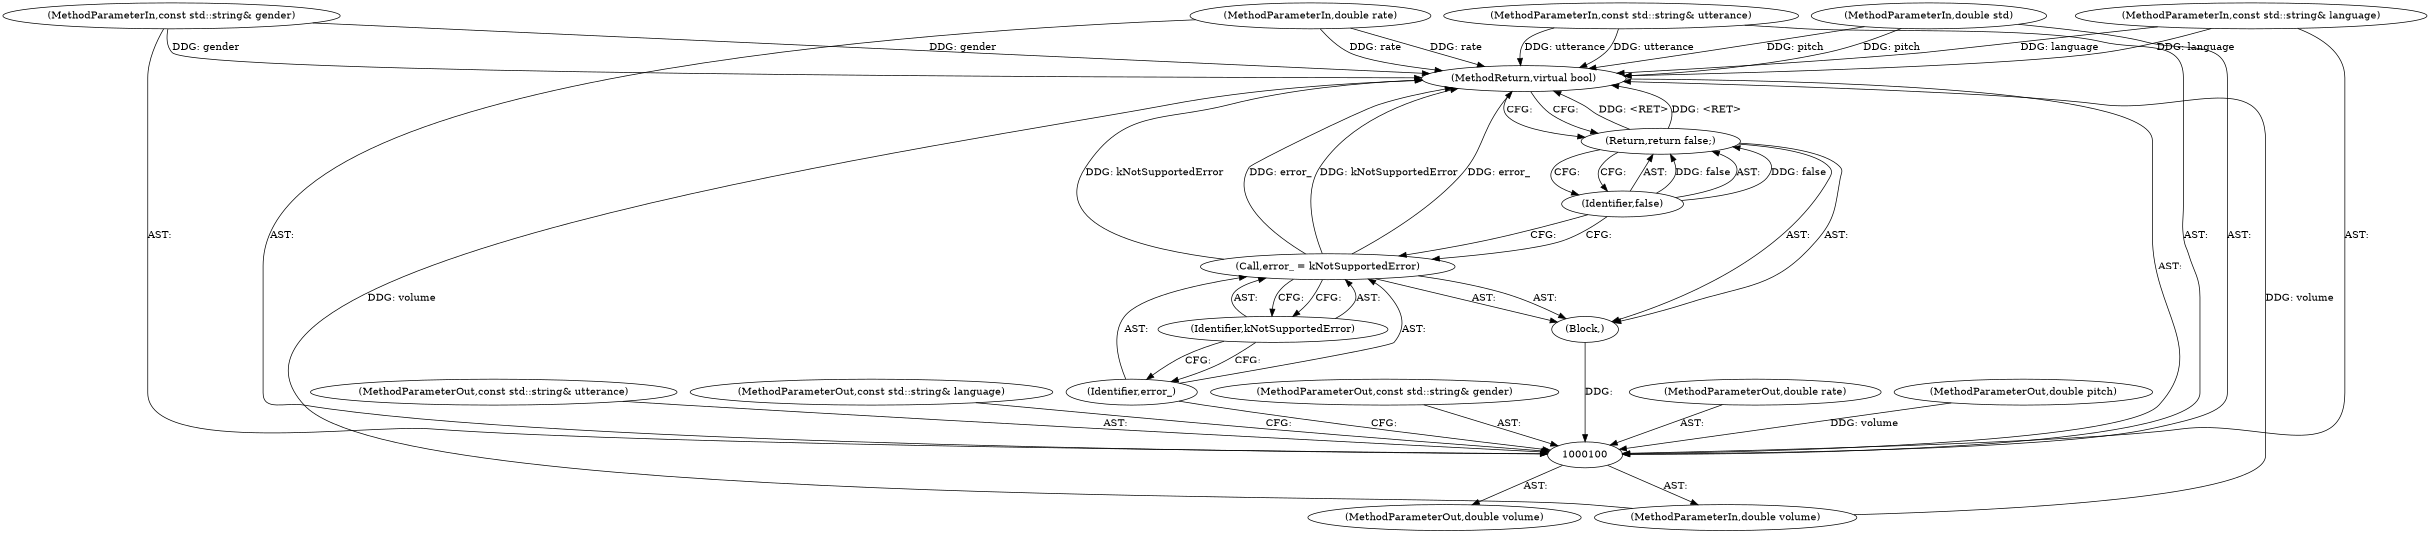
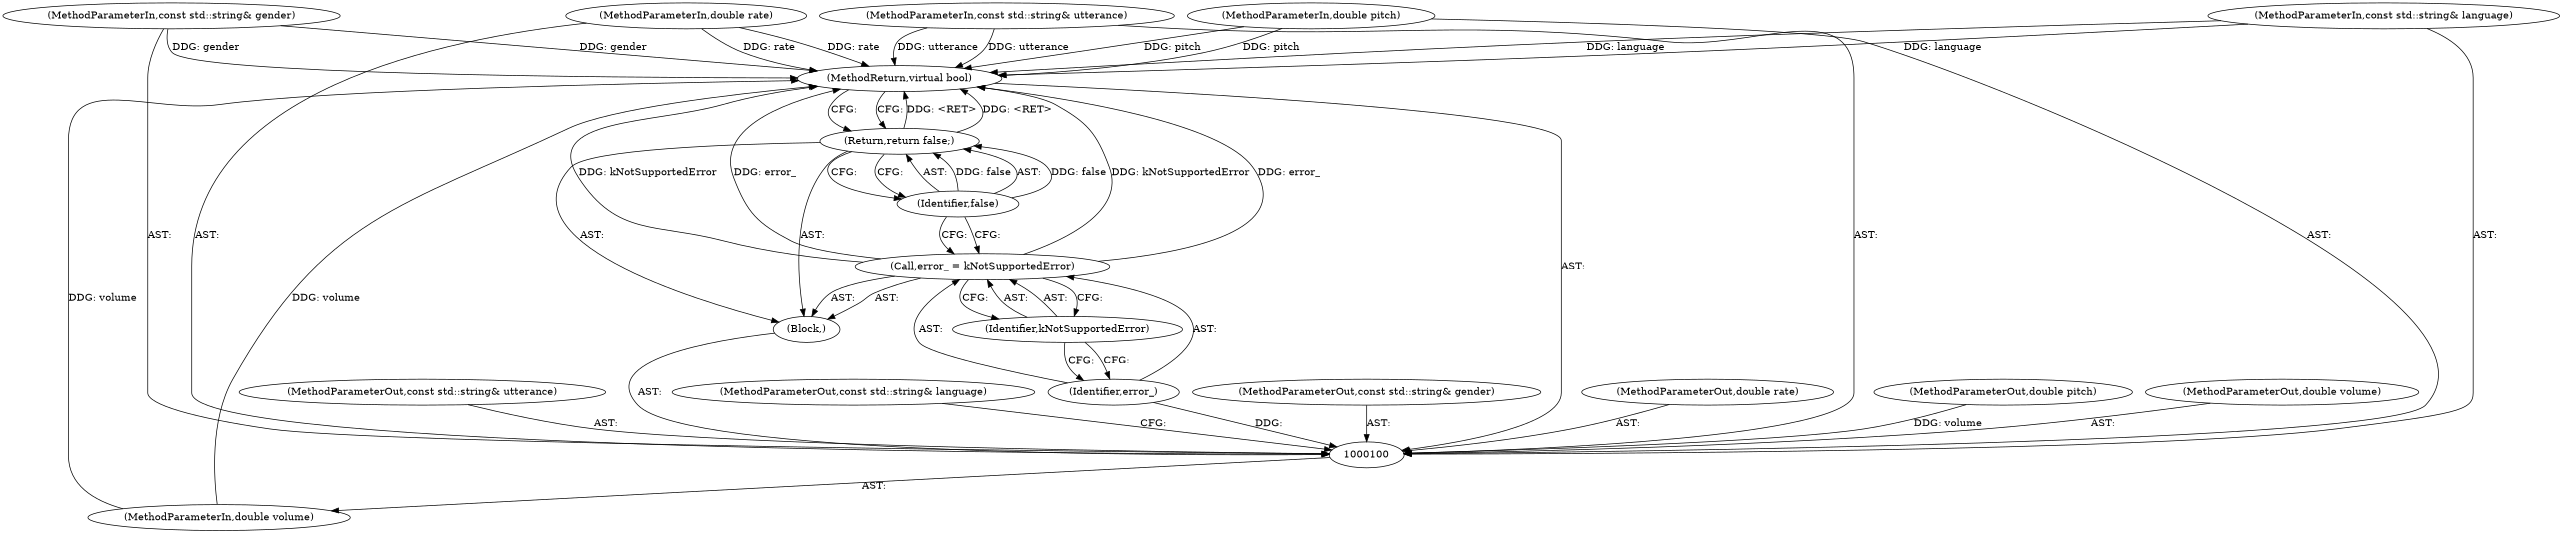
(1929, 16) -> (1311, 16)
(1601, 392) -> (652, 392)
(1386, 423) -> (1270, 423)
(1521, 484) -> (1812, 440)
